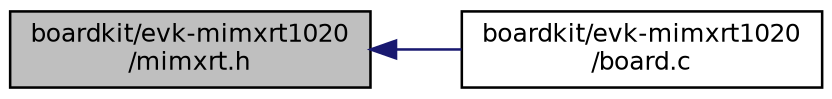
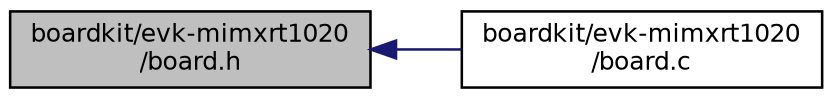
(190, 49) -> (190, 49)
